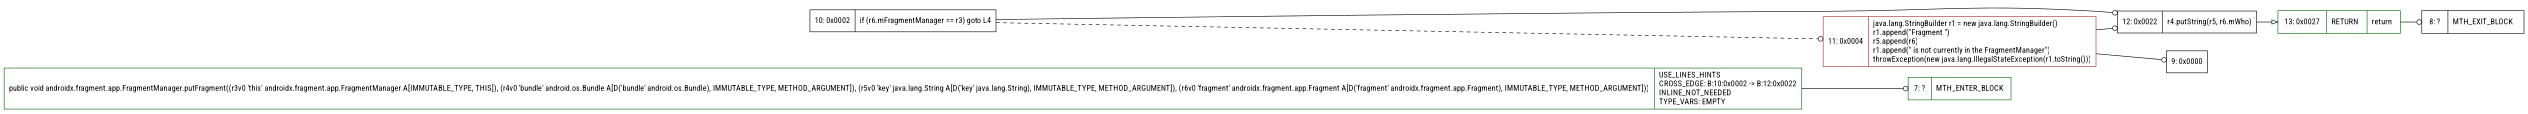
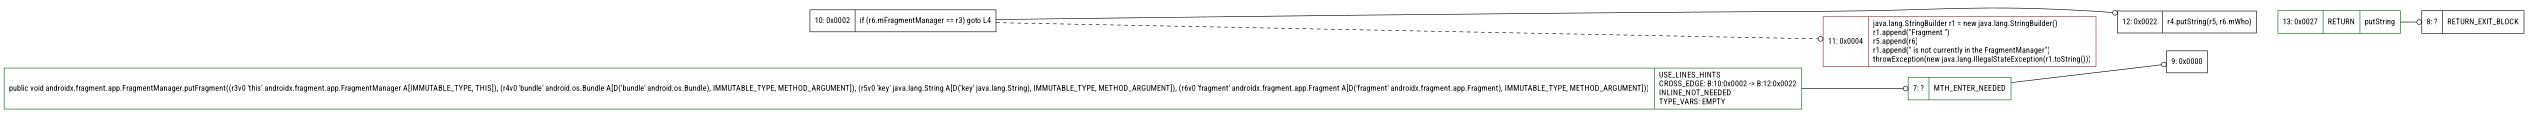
(2264, 22) -> none
(2382, 22) -> (2380, 22)
(2483, 22) -> (2483, 22)
(2104, 29) -> none
(2129, 57) -> (2086, 74)
(1970, 88) -> (1970, 88)
